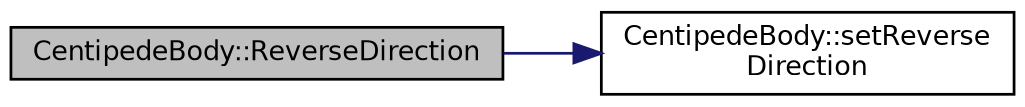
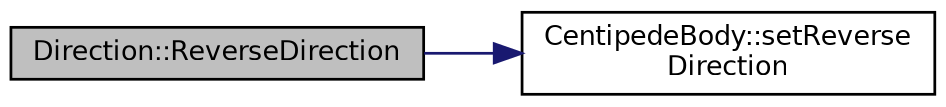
(257, 53) -> (217, 53)
